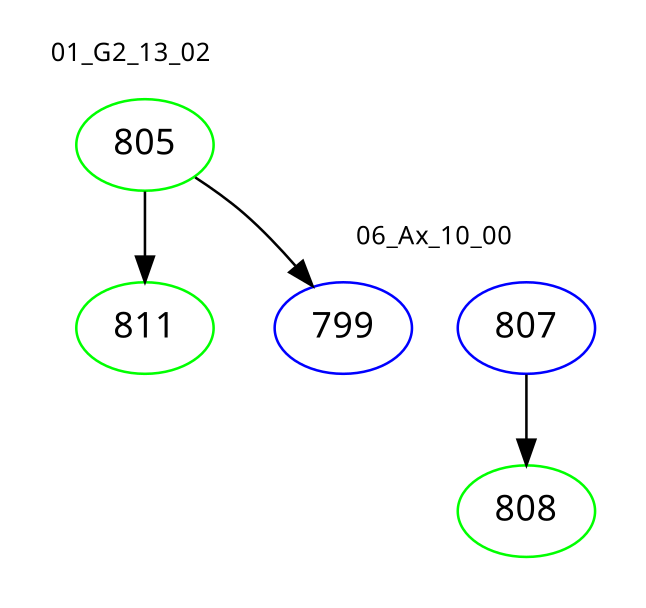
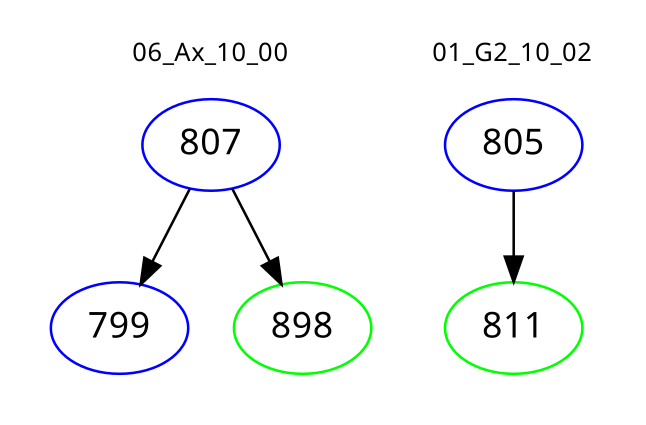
(132, 55) -> (514, 55)
(145, 145) -> (514, 145)
(271, 239) -> (171, 225)
(526, 511) -> (303, 328)
